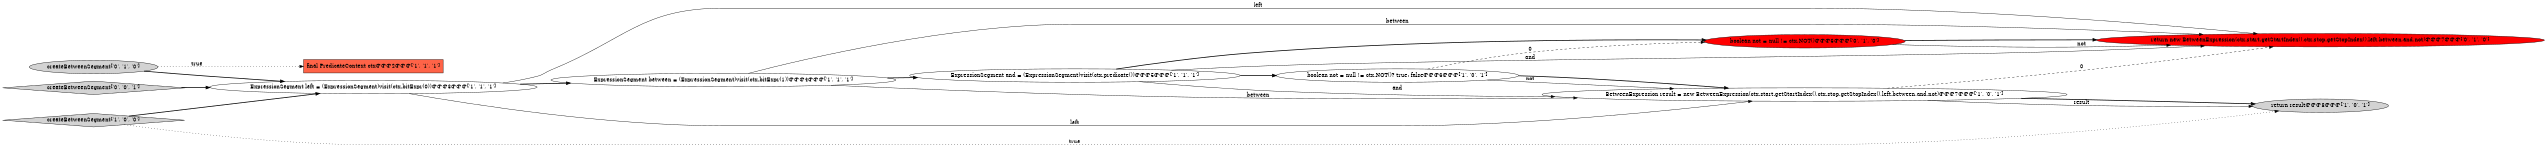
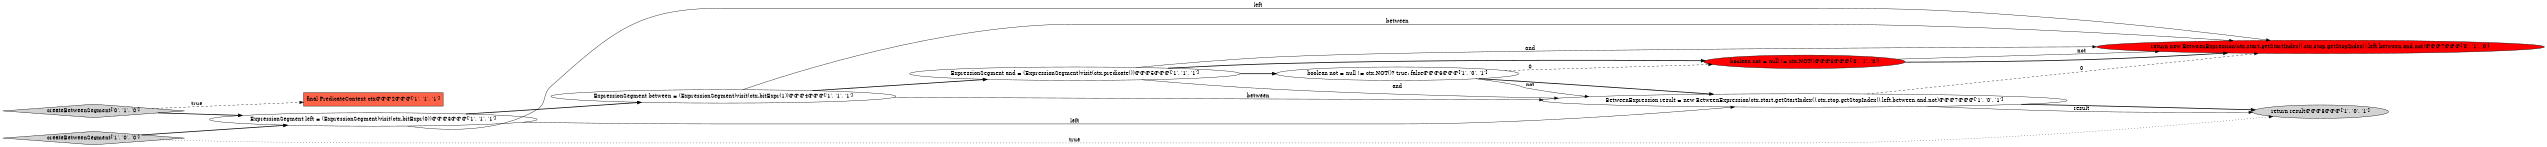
(94, 67) -> (94, 111)
(229, 67) -> (226, 105)
(94, 88) -> none
